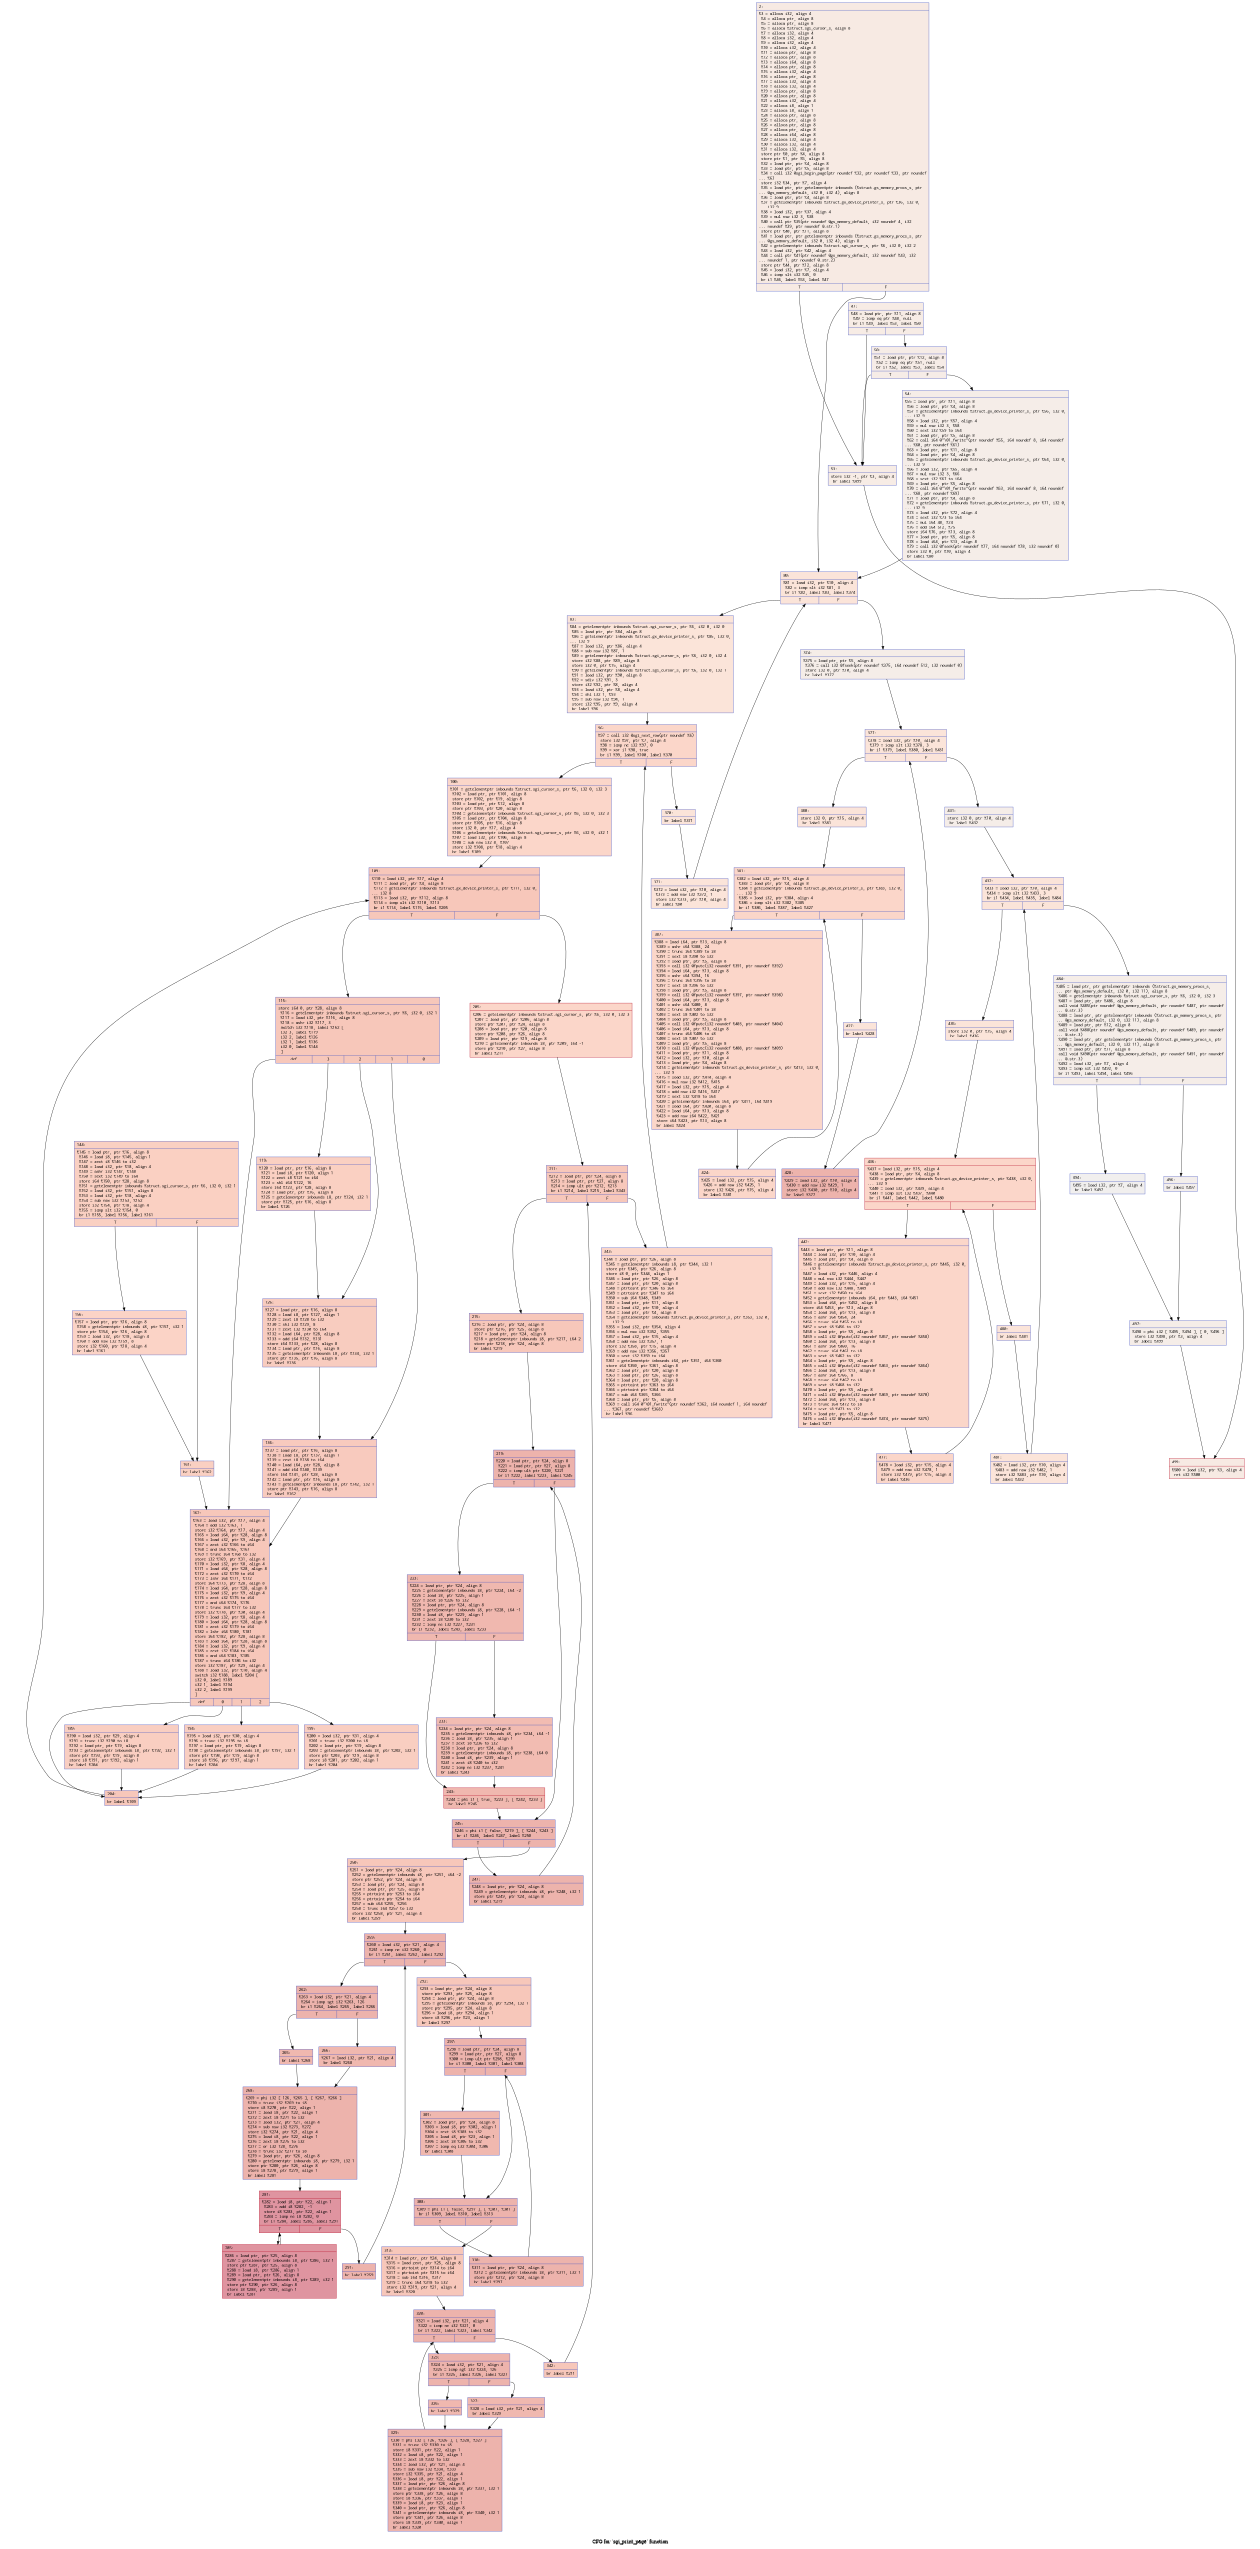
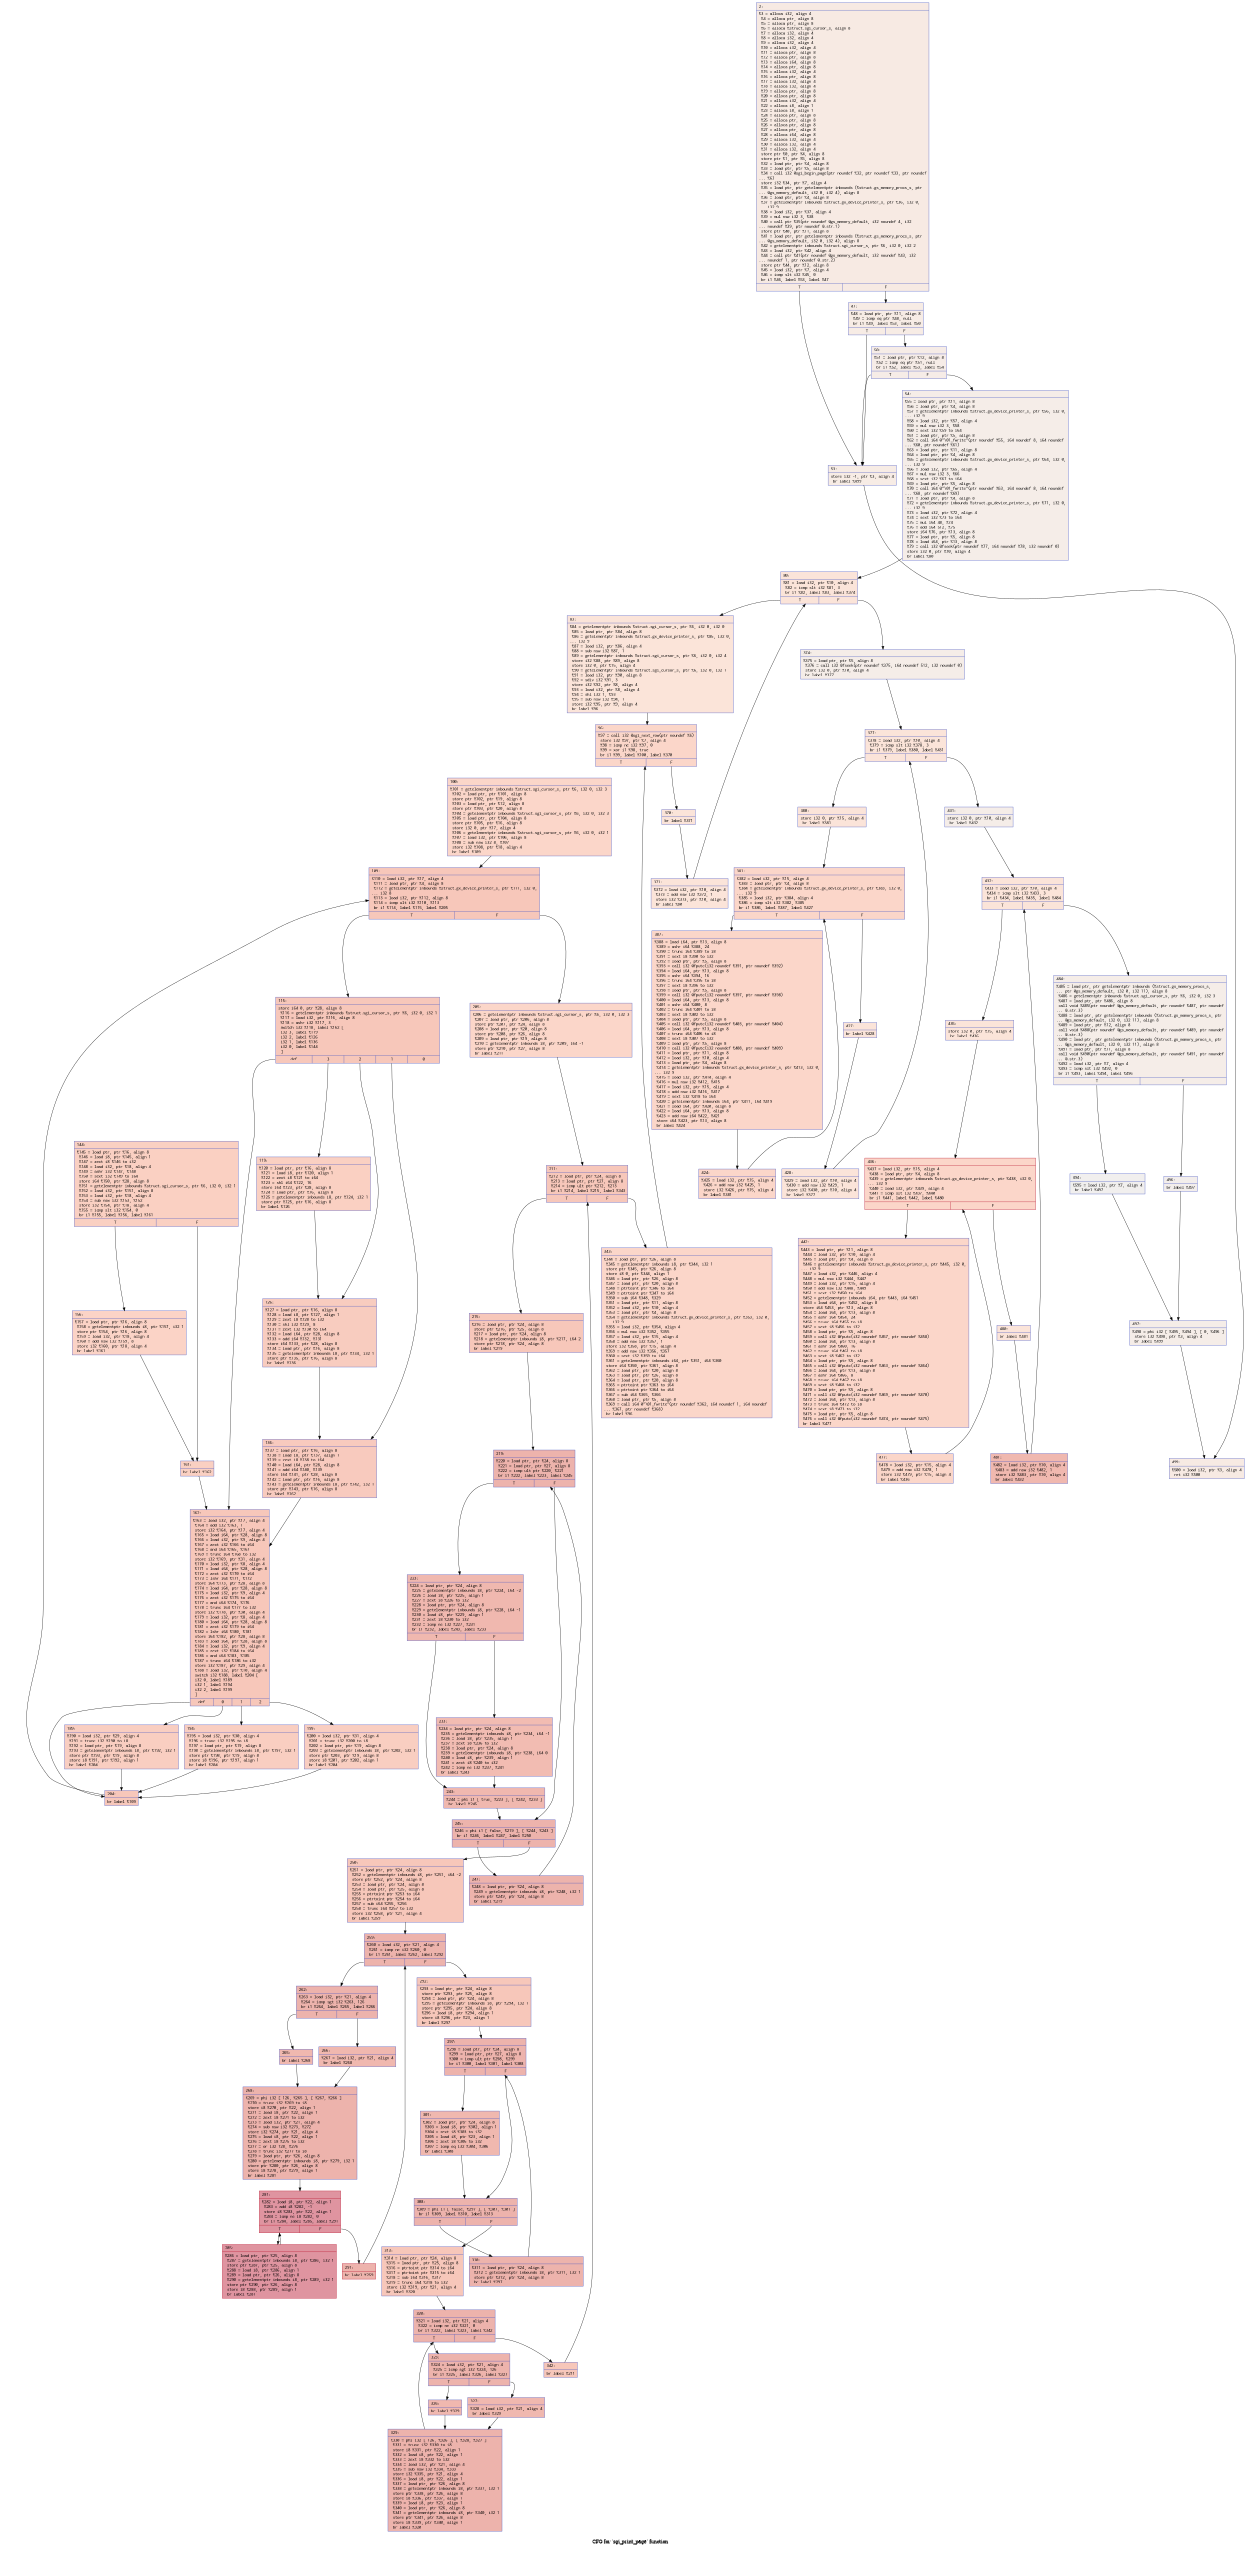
(823, 410) -> (886, 295)
(577, 766) -> none
(551, 1030) -> (551, 1030)
(820, 1184) -> (820, 1184)
(1107, 1185) -> (1107, 1185)
(632, 1298) -> (632, 1298)
(827, 1375) -> (827, 1375)
(1029, 1469) -> (1029, 1469)
(1207, 1469) -> (1207, 1469)
(494, 1798) -> (494, 1798)
(422, 2263) -> (421, 2263)
(359, 2271) -> (359, 2271)
